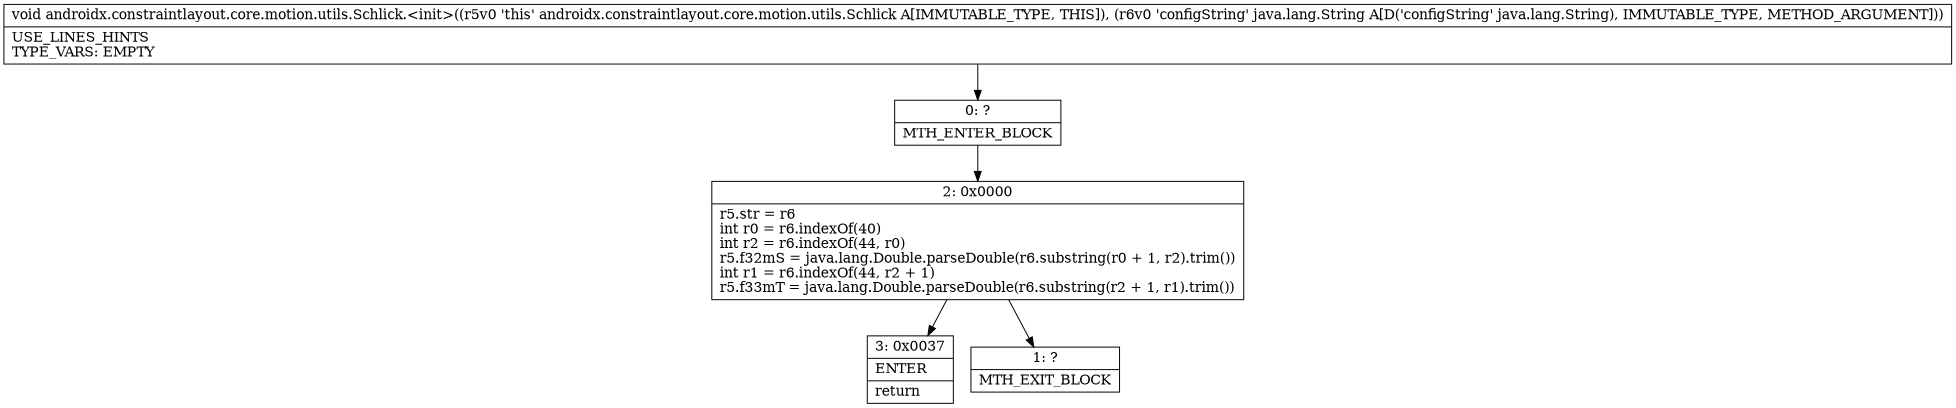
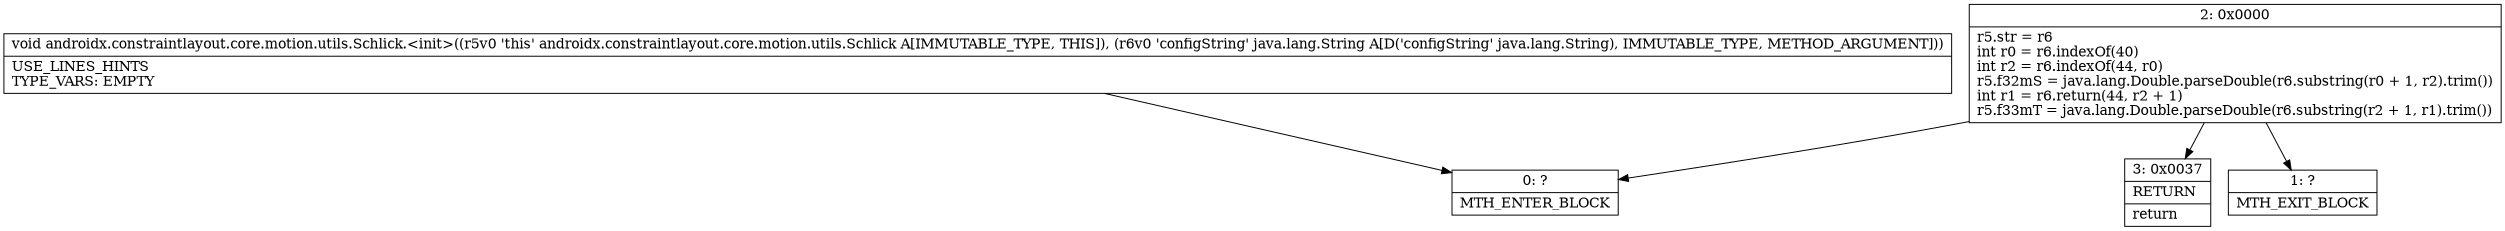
(978, 158) -> (1799, 151)
(827, 273) -> (2080, 96)
(901, 369) -> (2164, 192)
